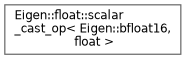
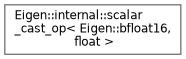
(93, 30) -> (93, 30)
